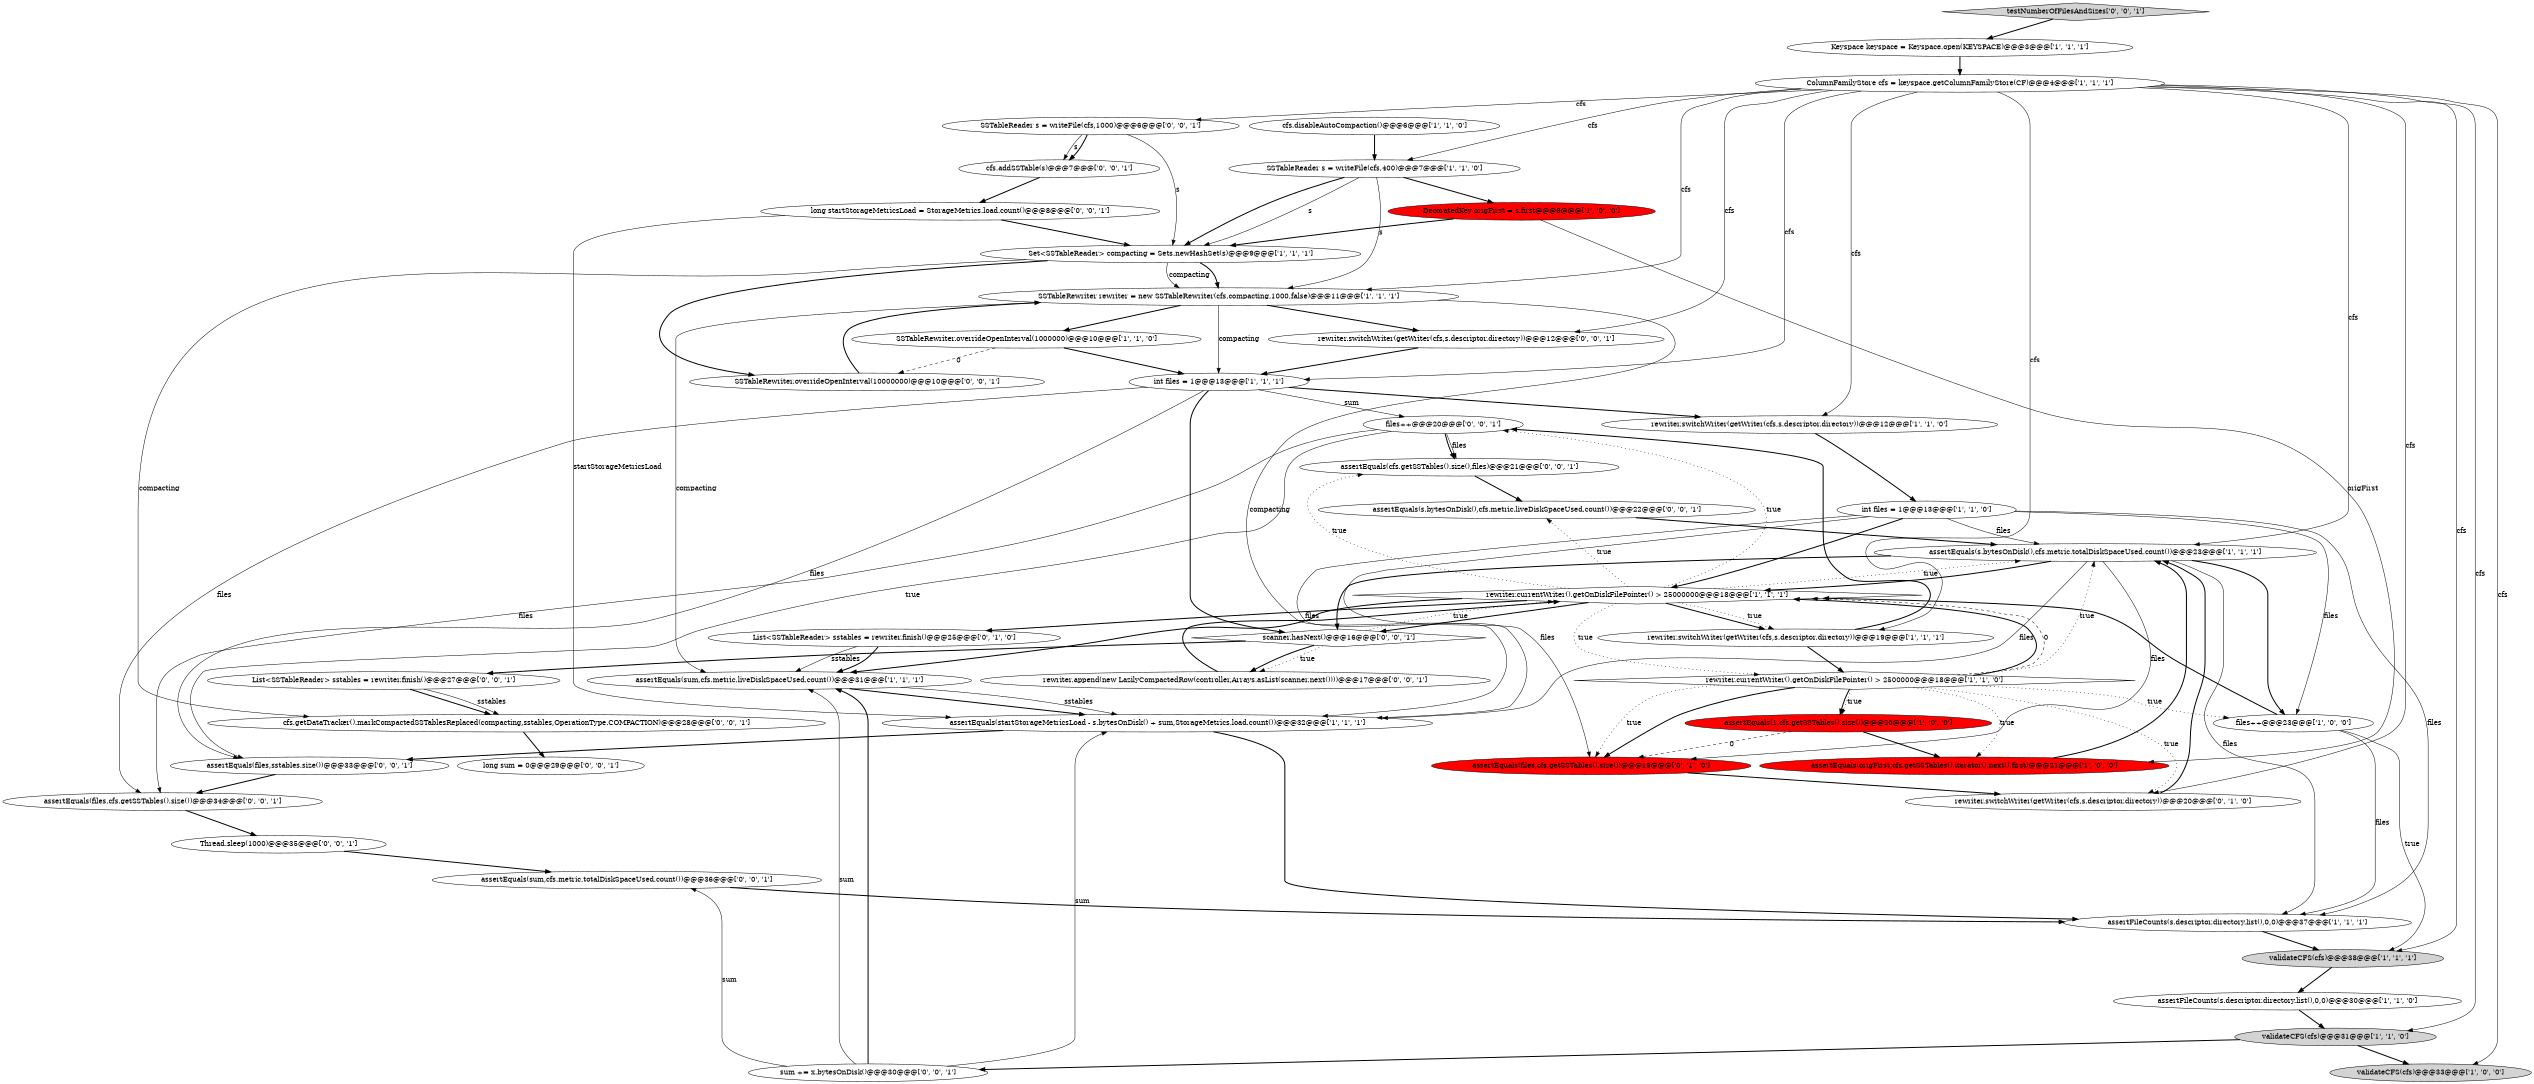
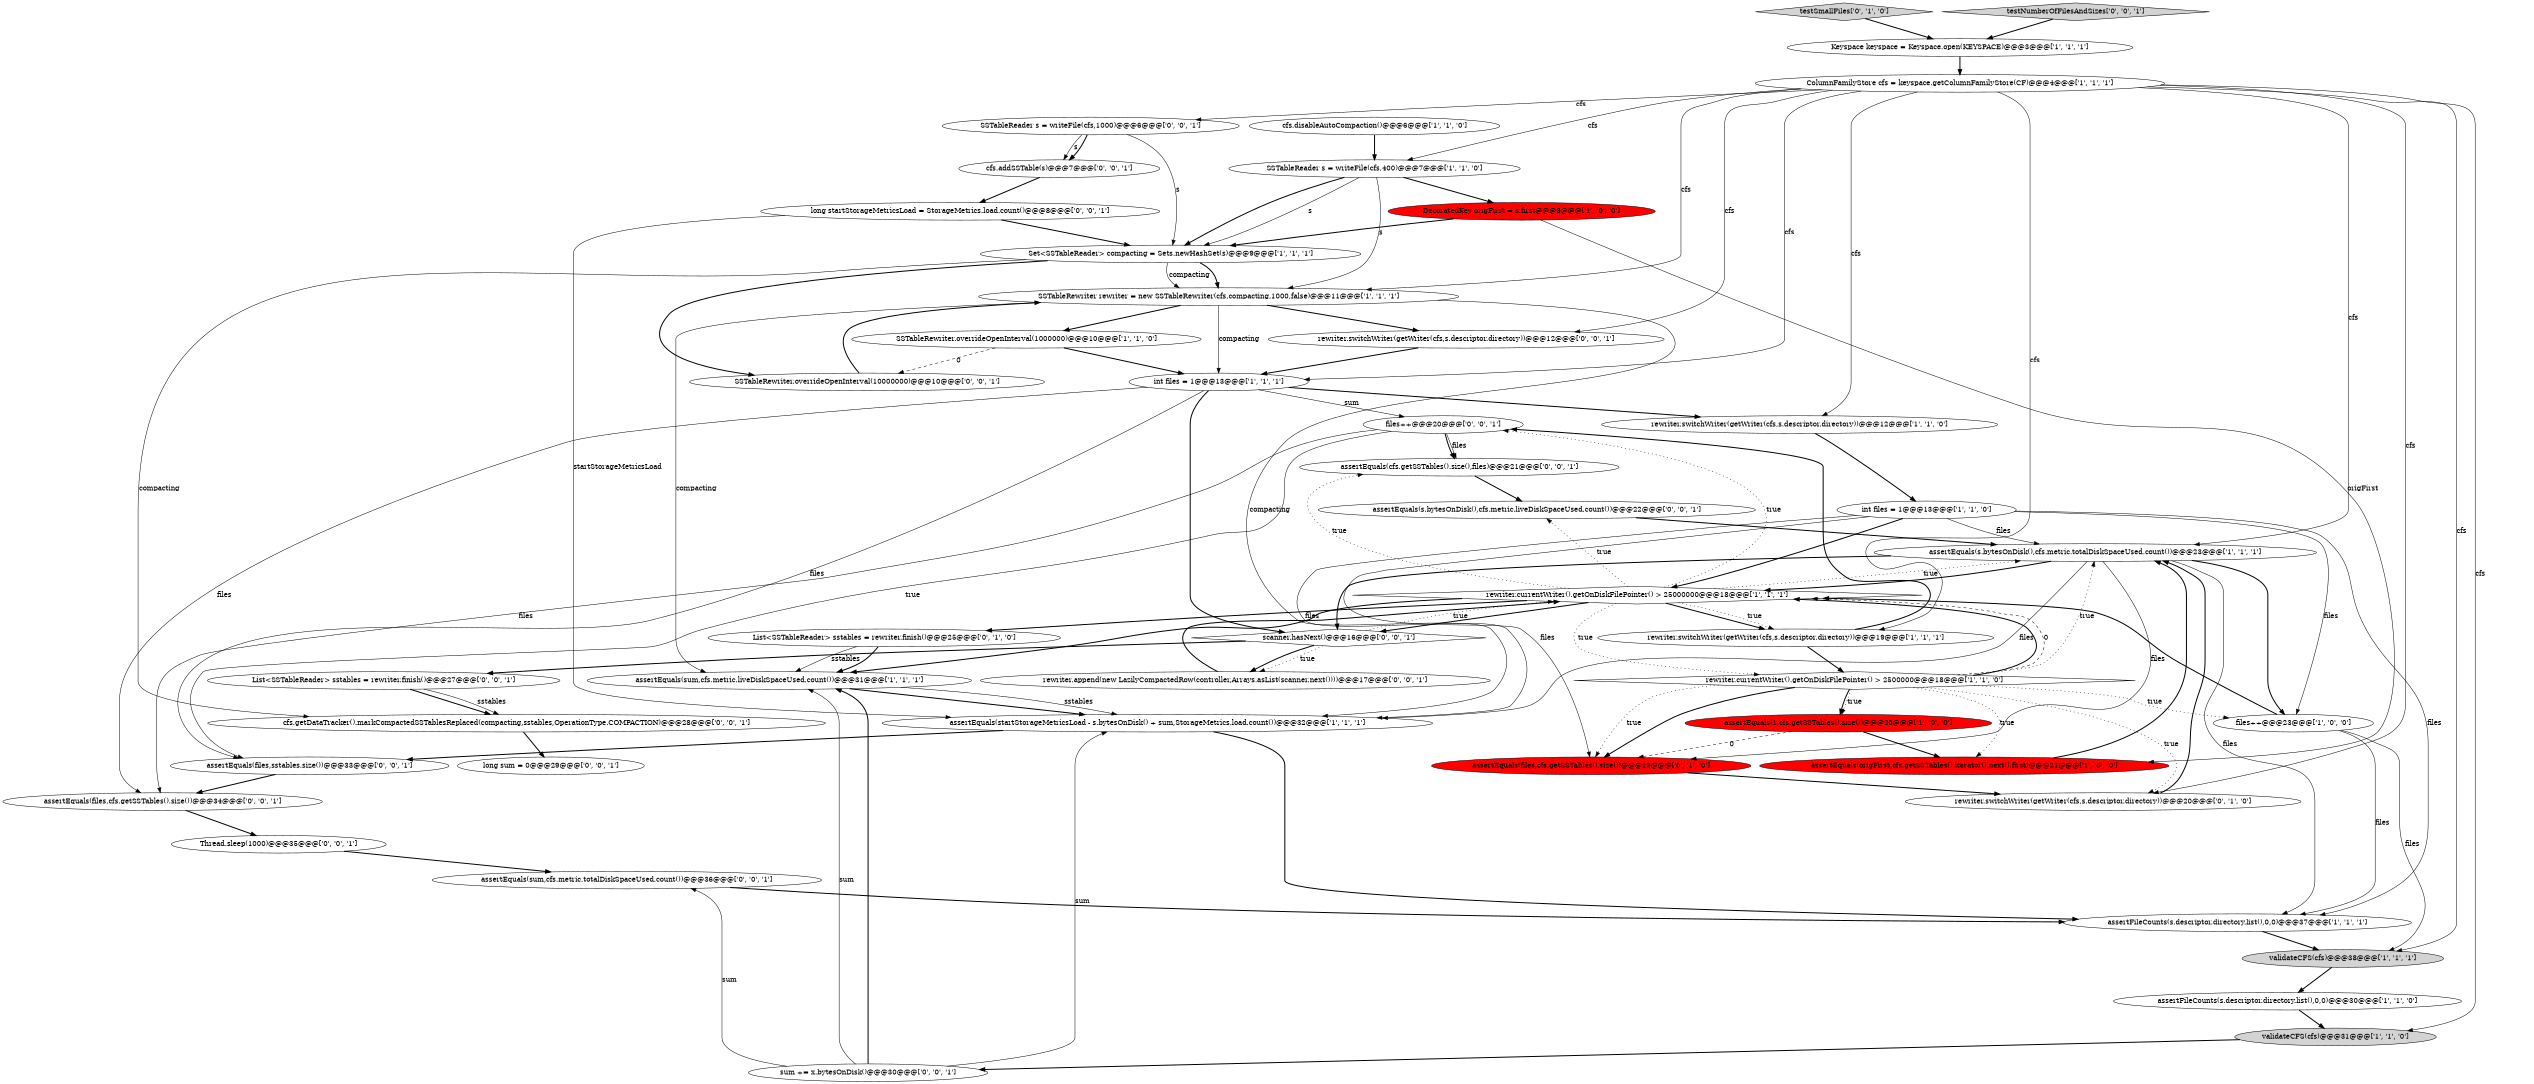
none -> (1844, 12)
(2412, 844) -> (2412, 844)
(2431, 1073) -> none
